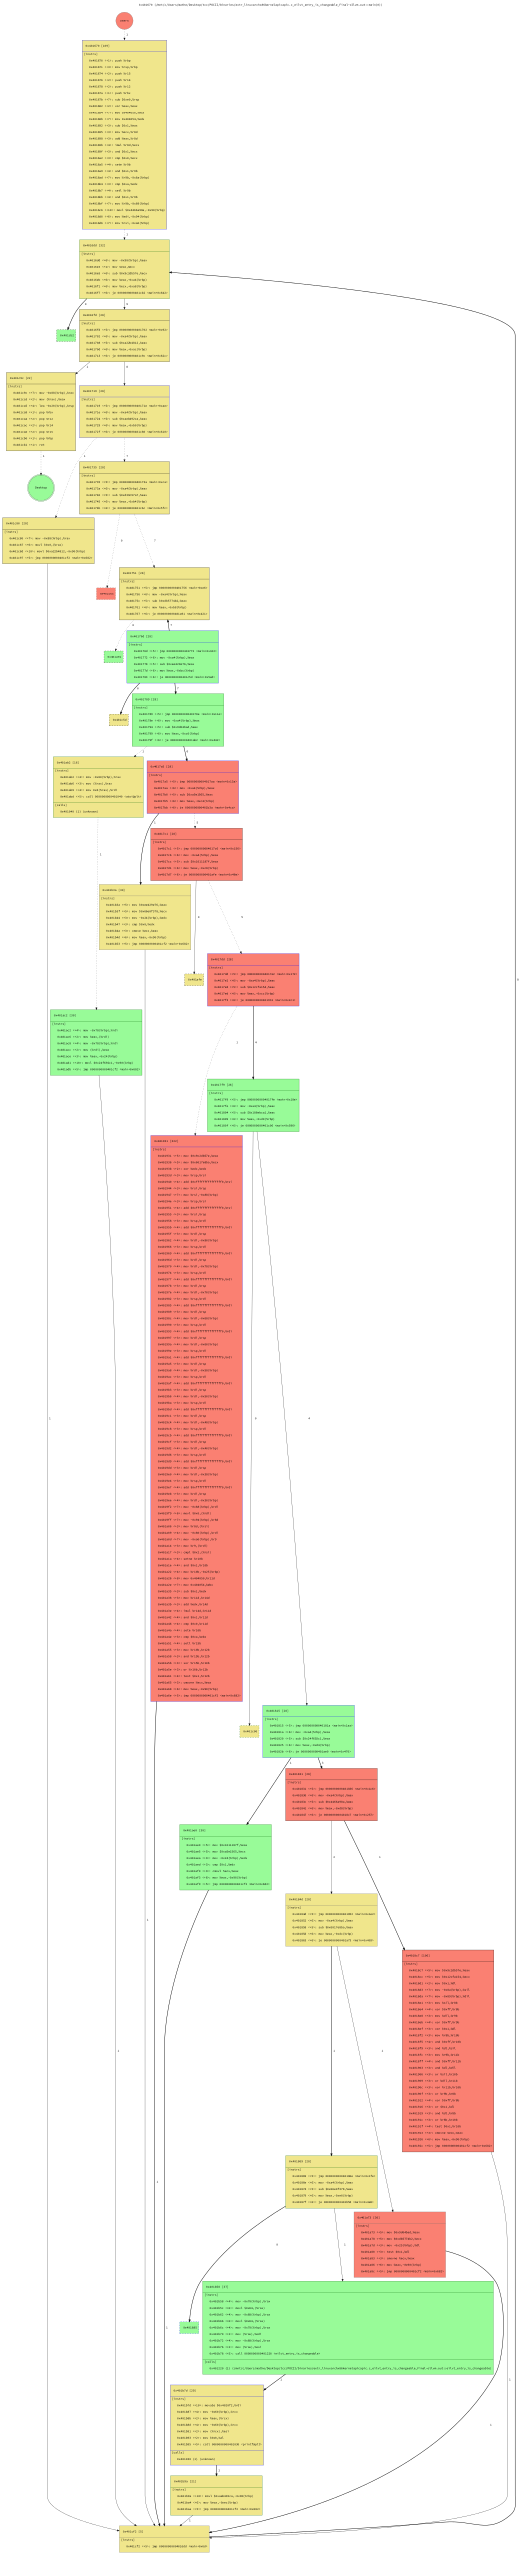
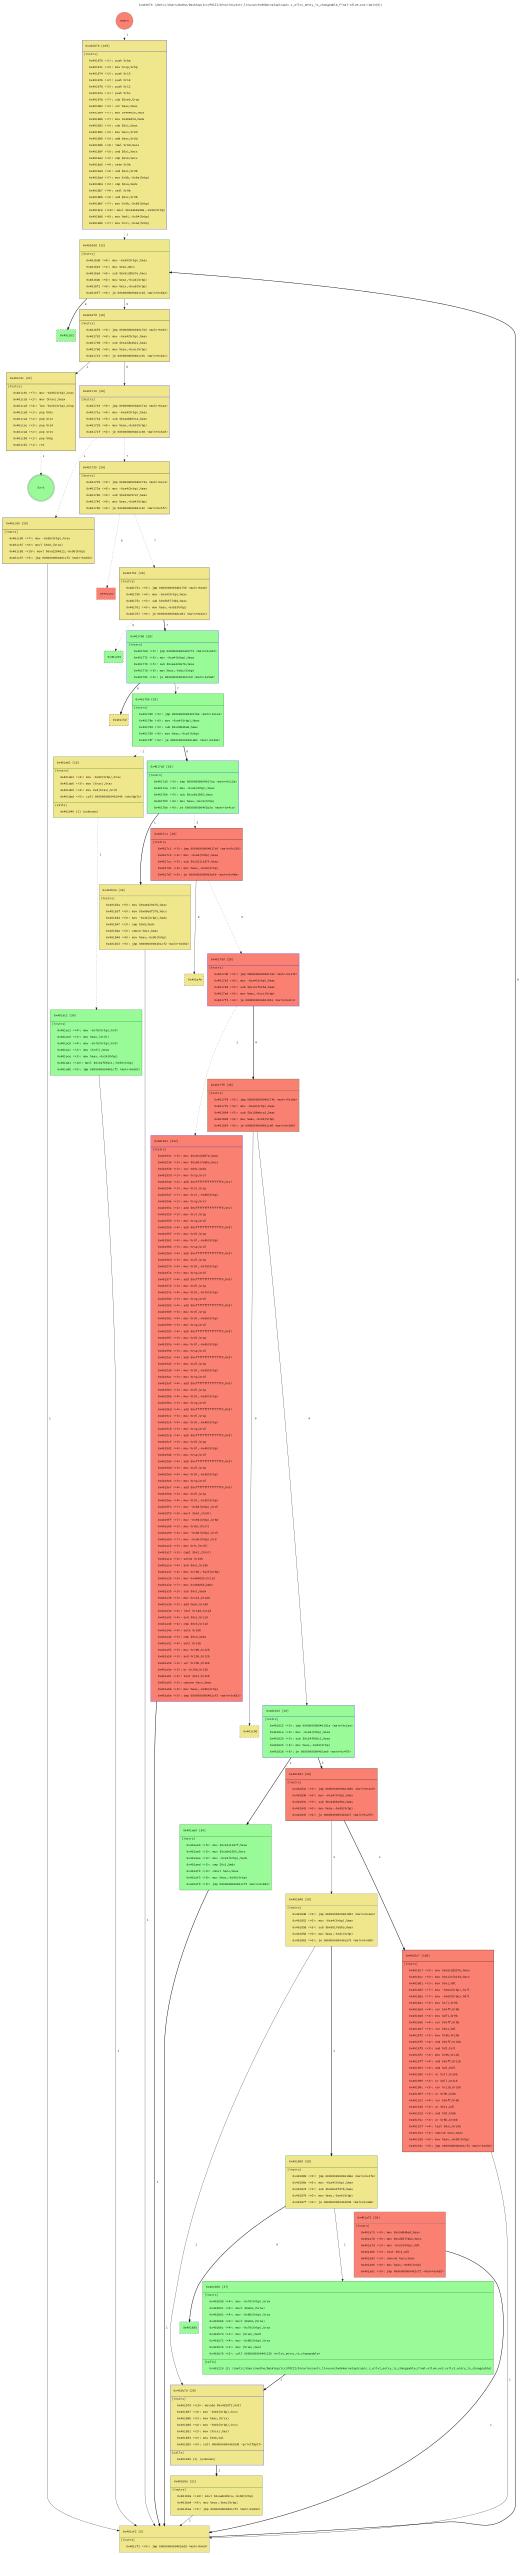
(41, 488) -> (41, 488)
(169, 626) -> (164, 624)
(175, 687) -> (175, 687)
(193, 787) -> (193, 787)
(253, 1105) -> (253, 1105)
(365, 2078) -> (213, 2156)
